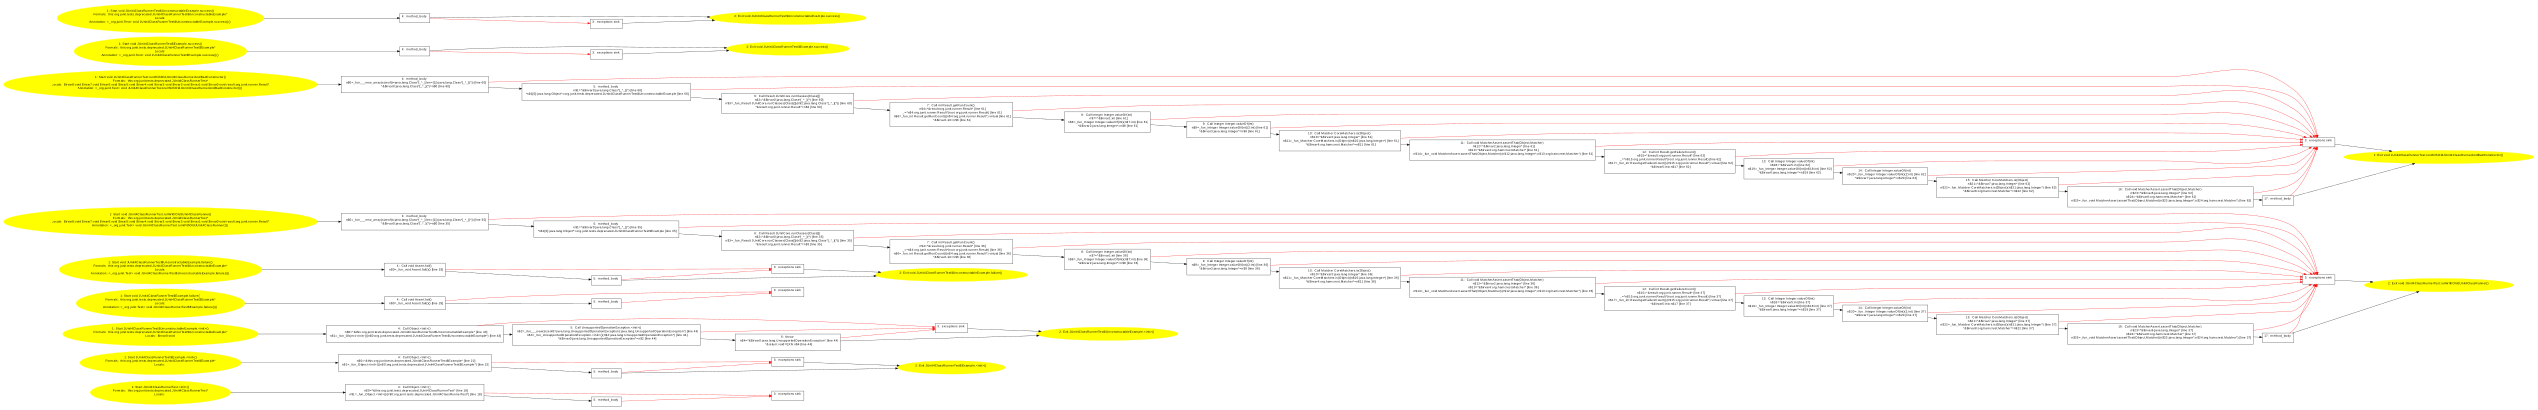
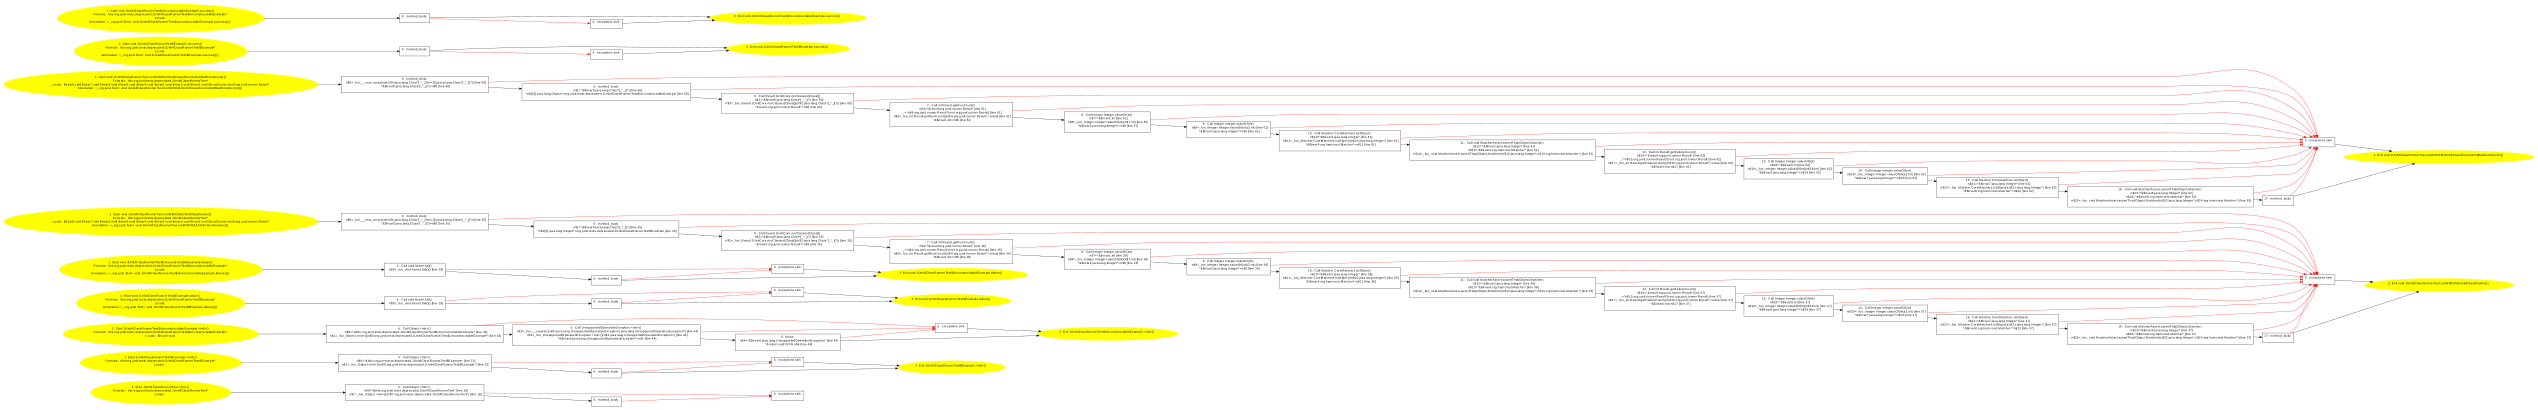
none -> (951, 301)
